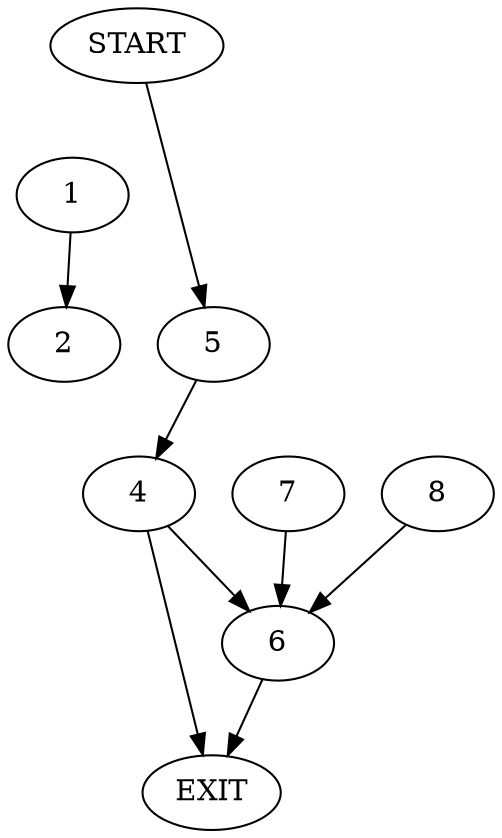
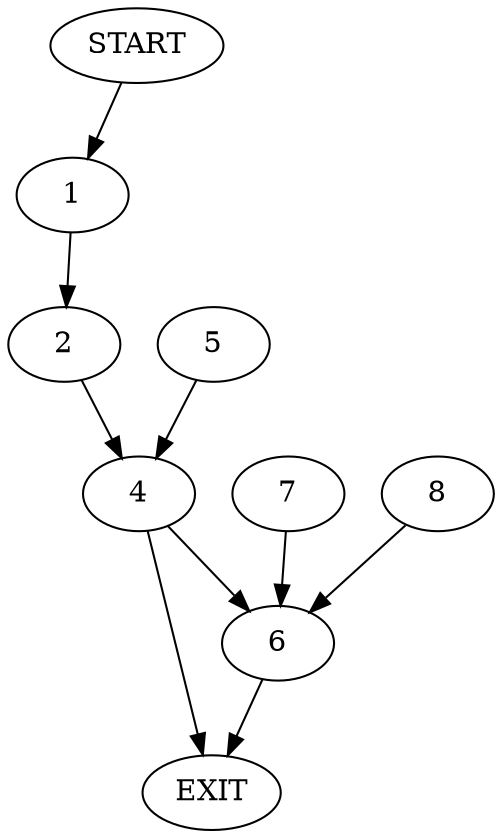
(173, 185) -> (109, 111)
none -> (97, 410)
